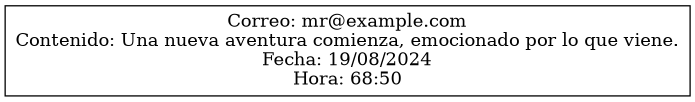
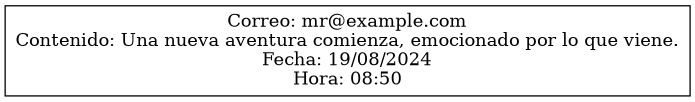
(348, 79) -> (348, 79)
